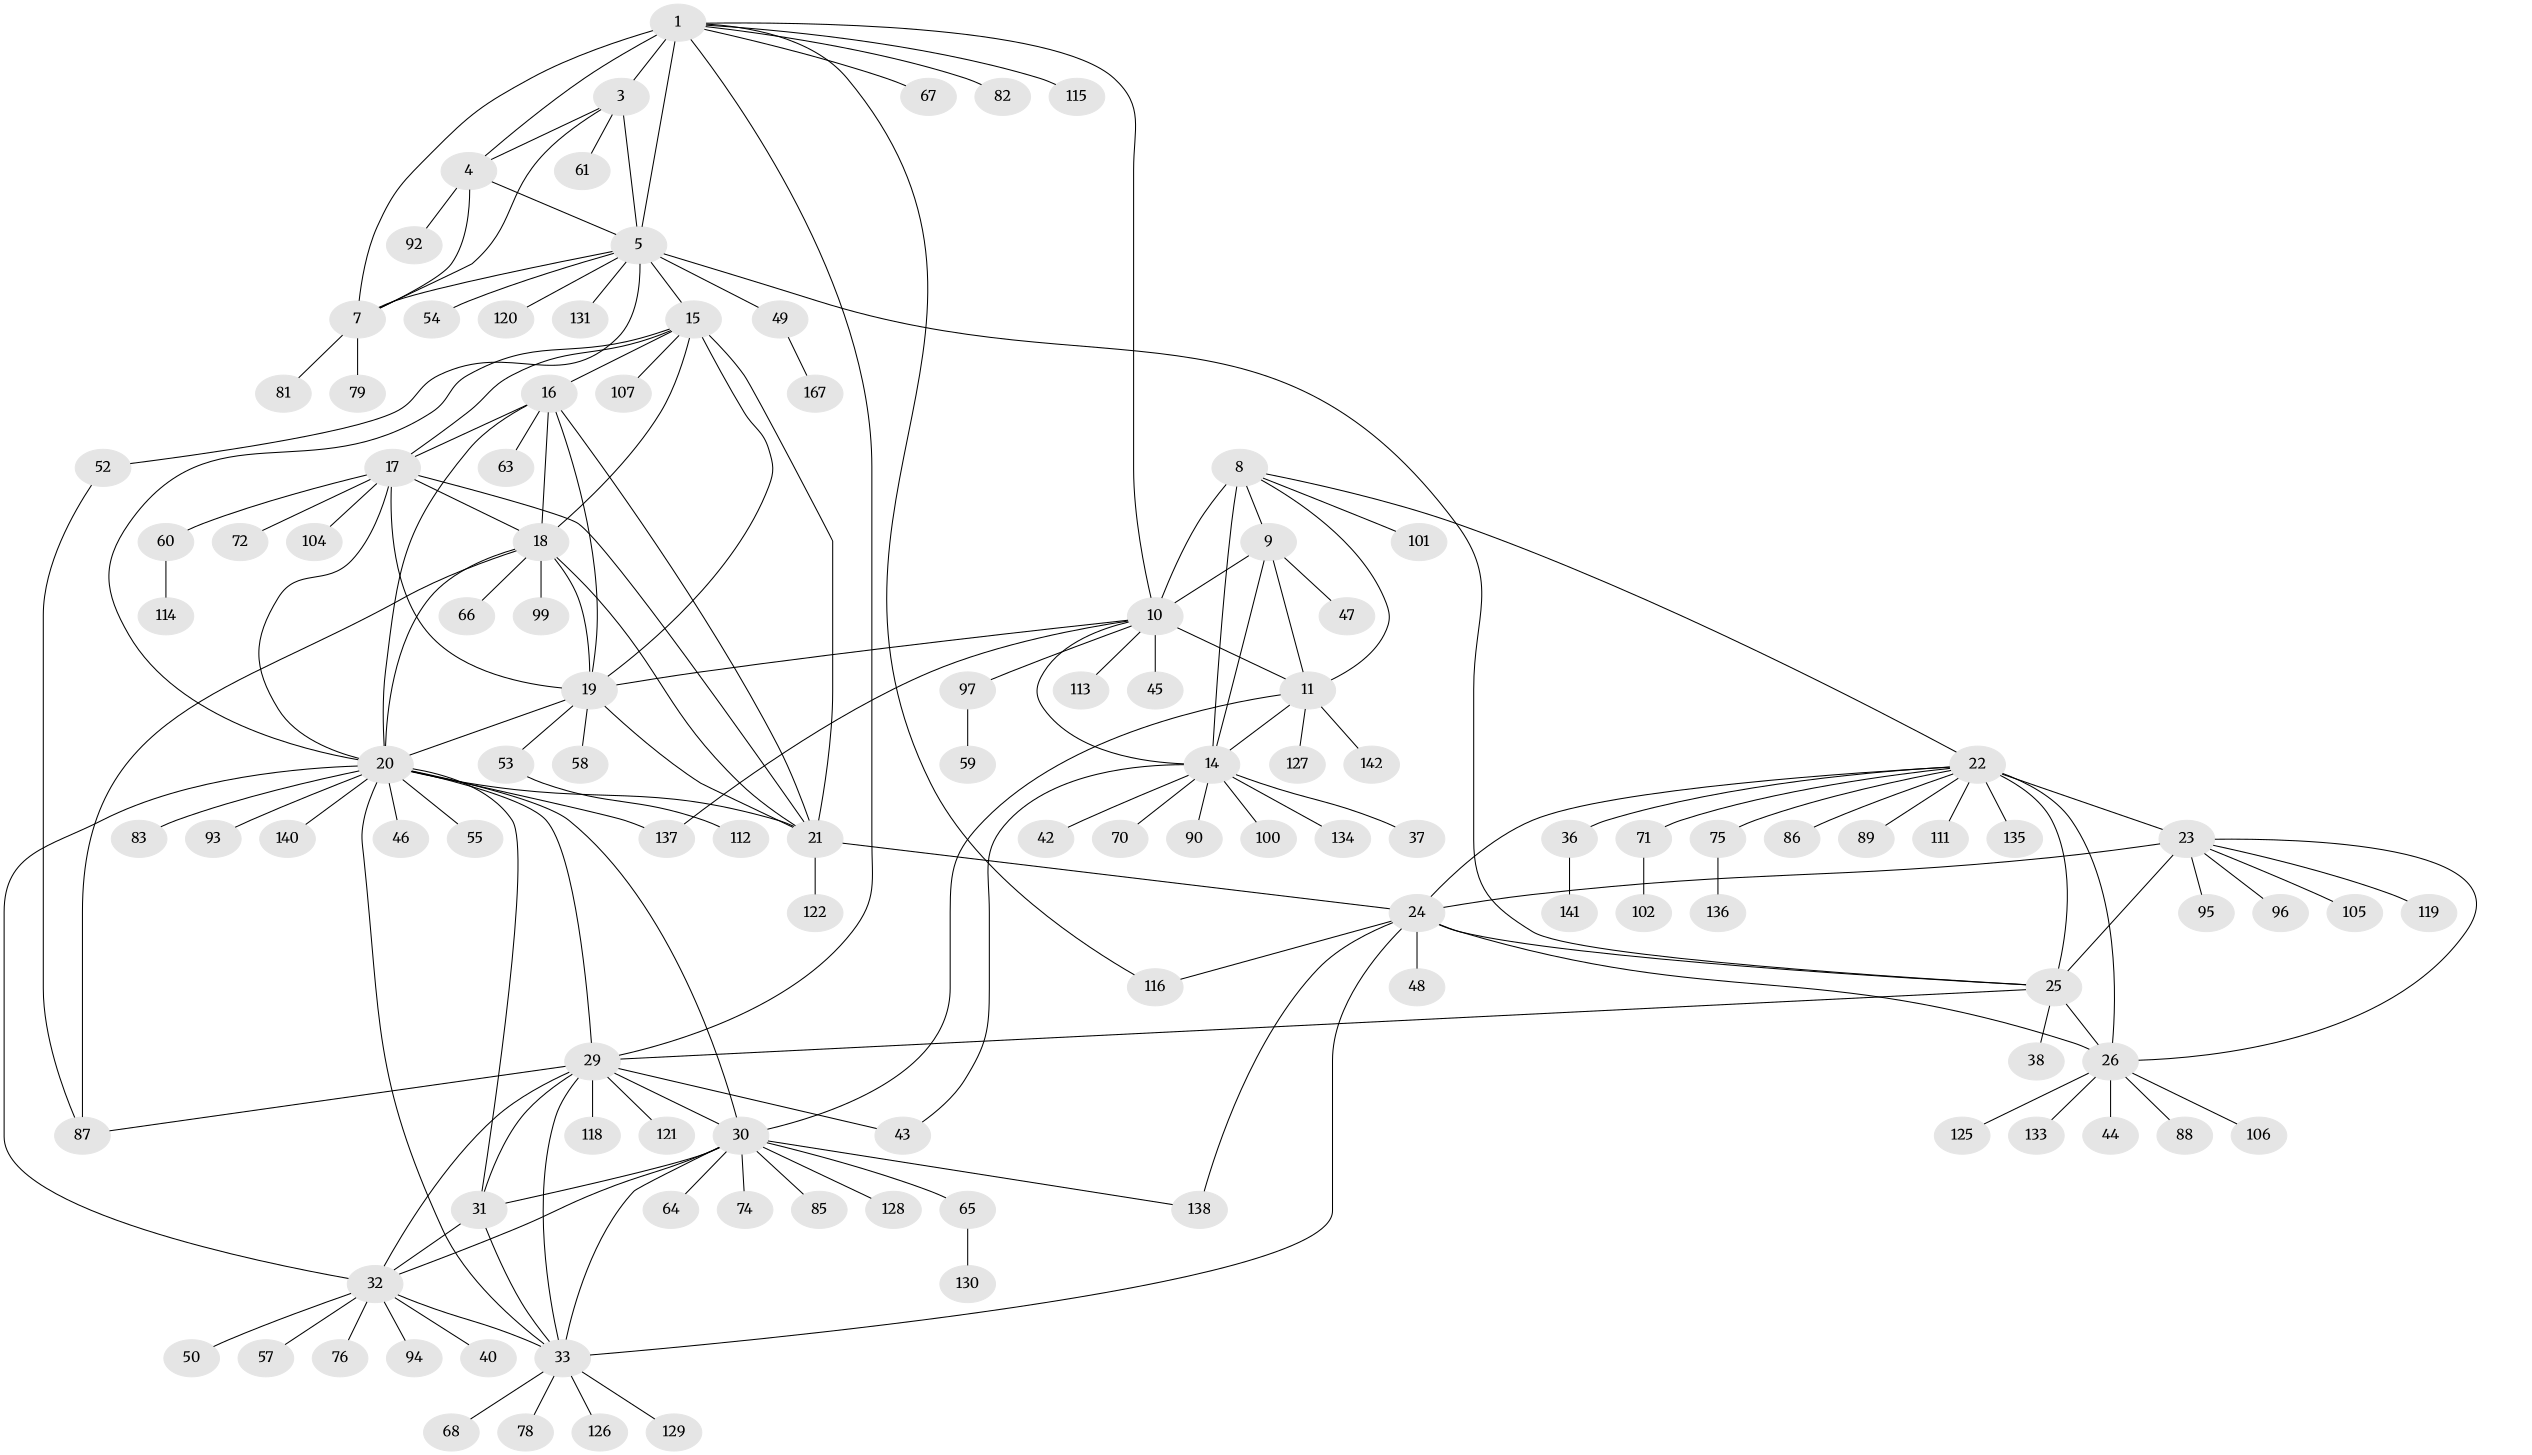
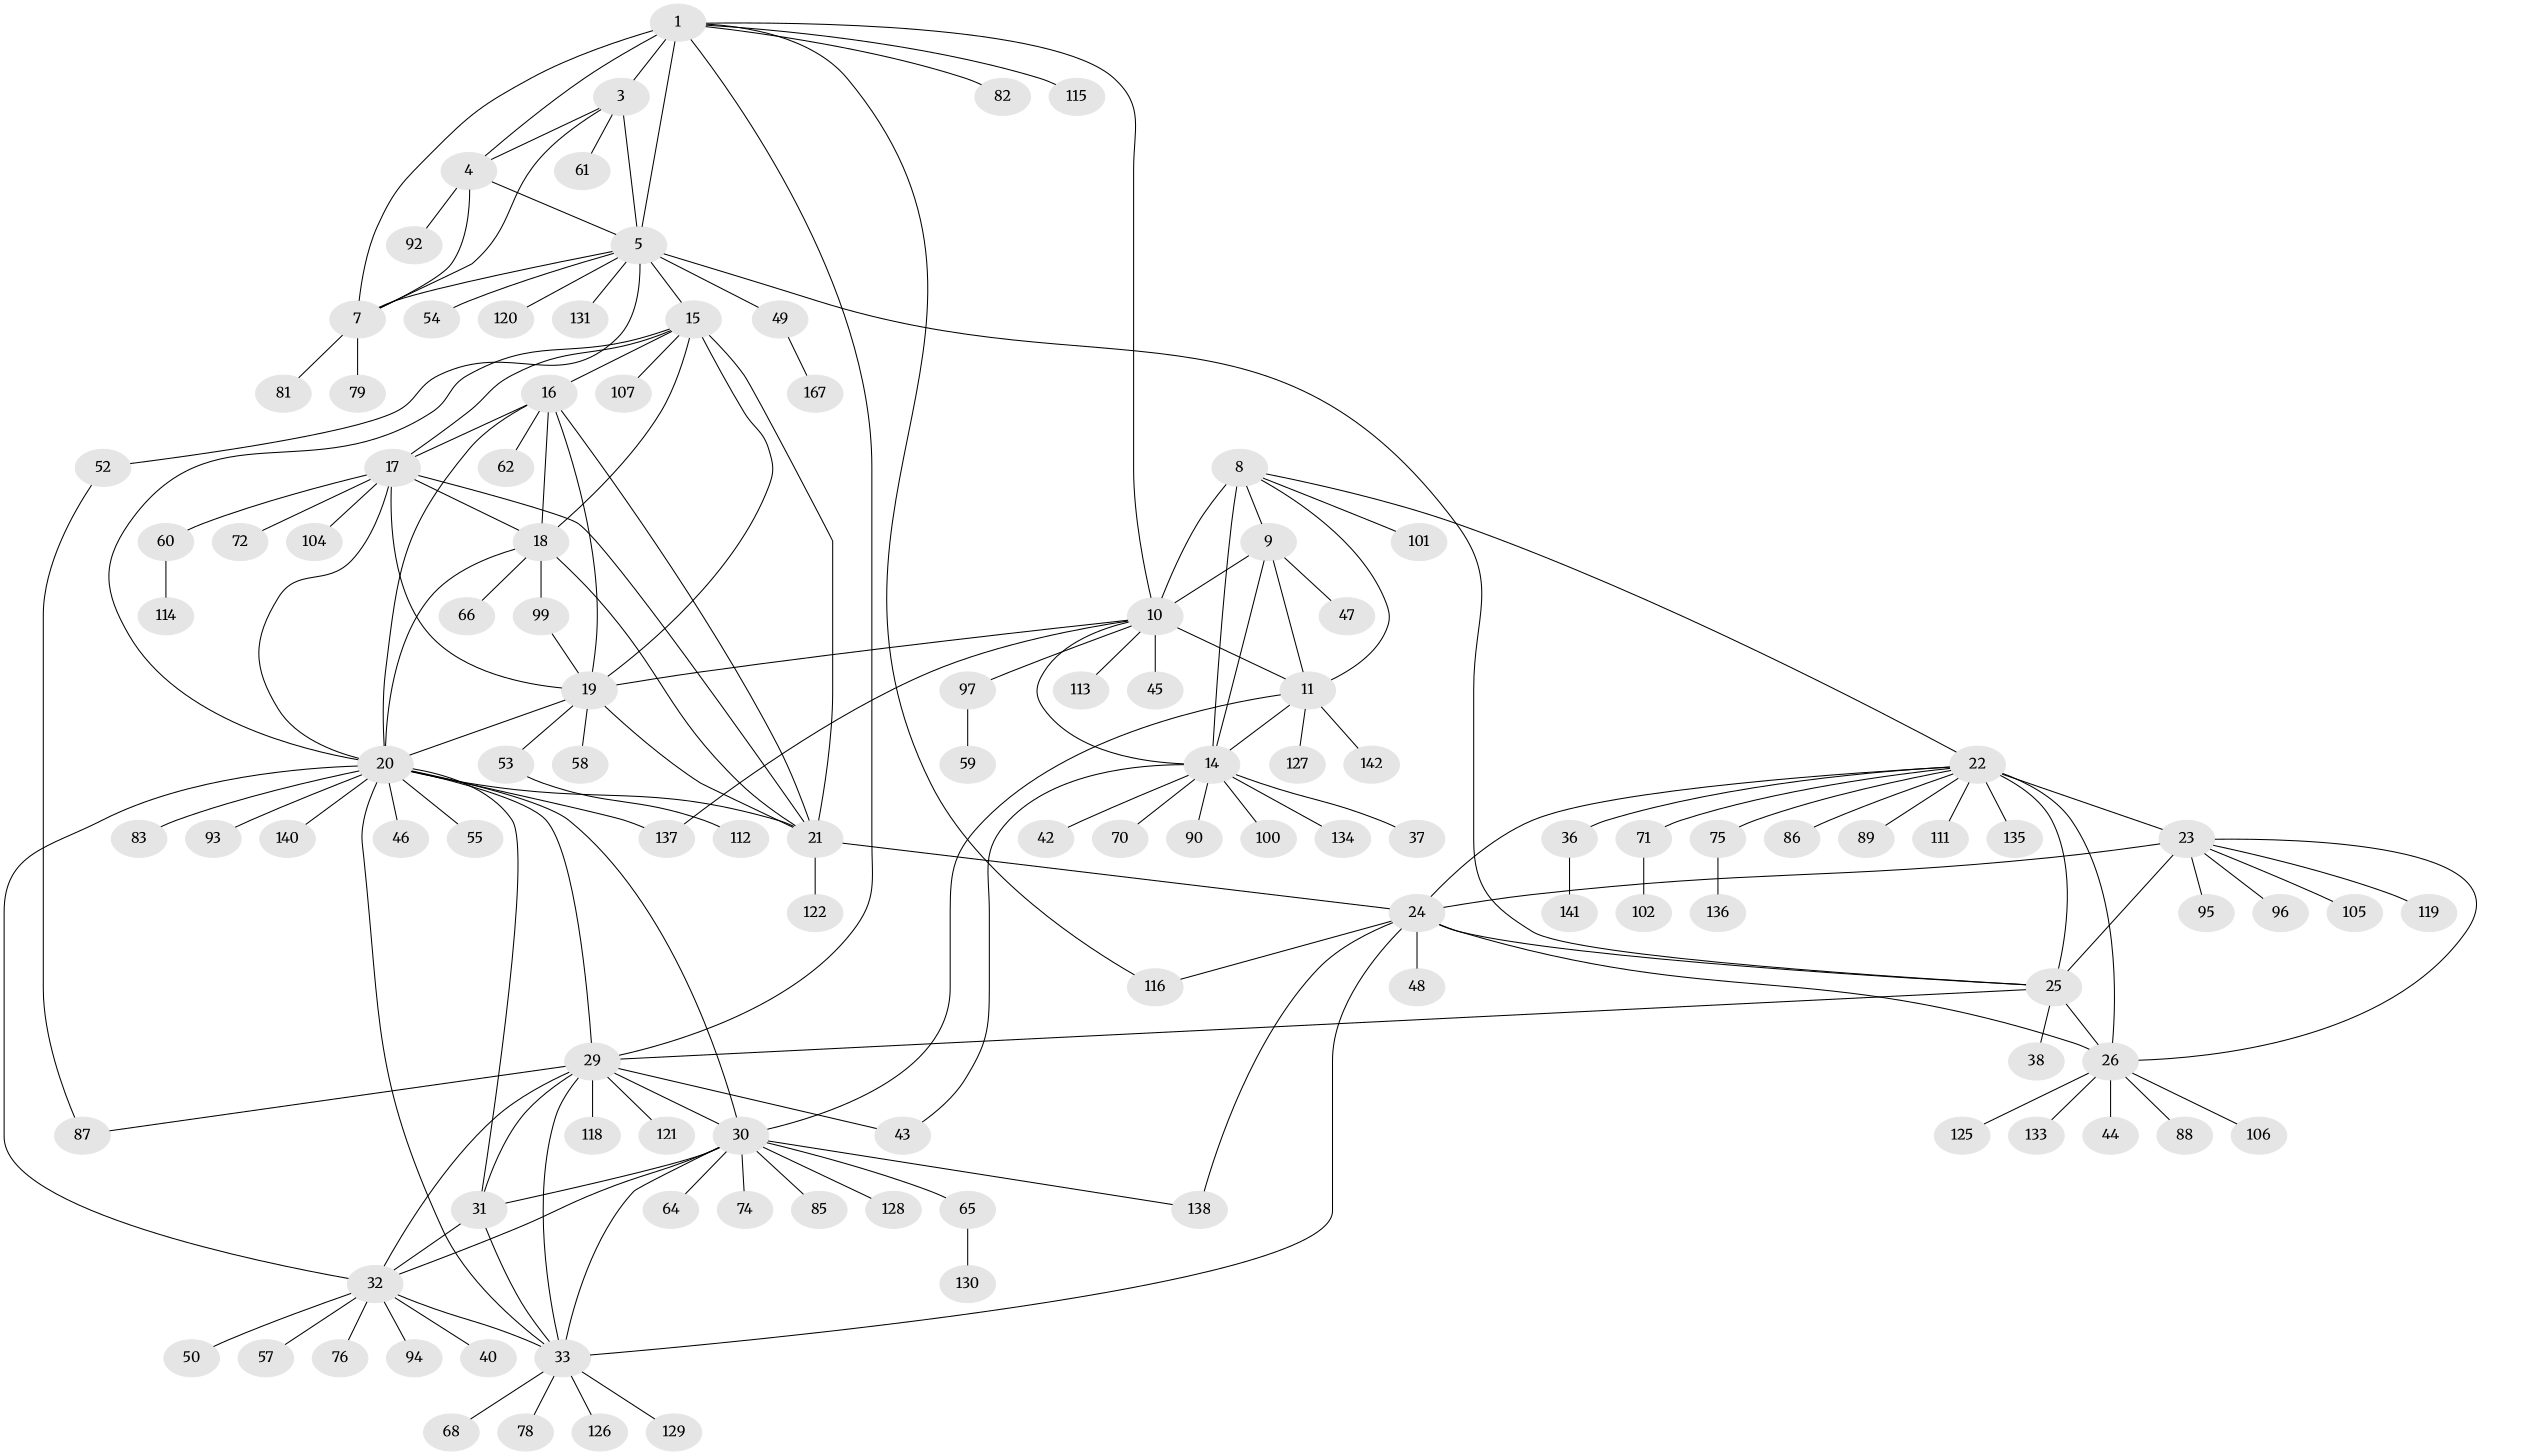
(929, 97) -> none
(506, 468) -> (506, 468)
(582, 612) -> (565, 653)
(157, 734) -> none
